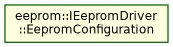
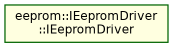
(86, 24) -> (86, 24)
